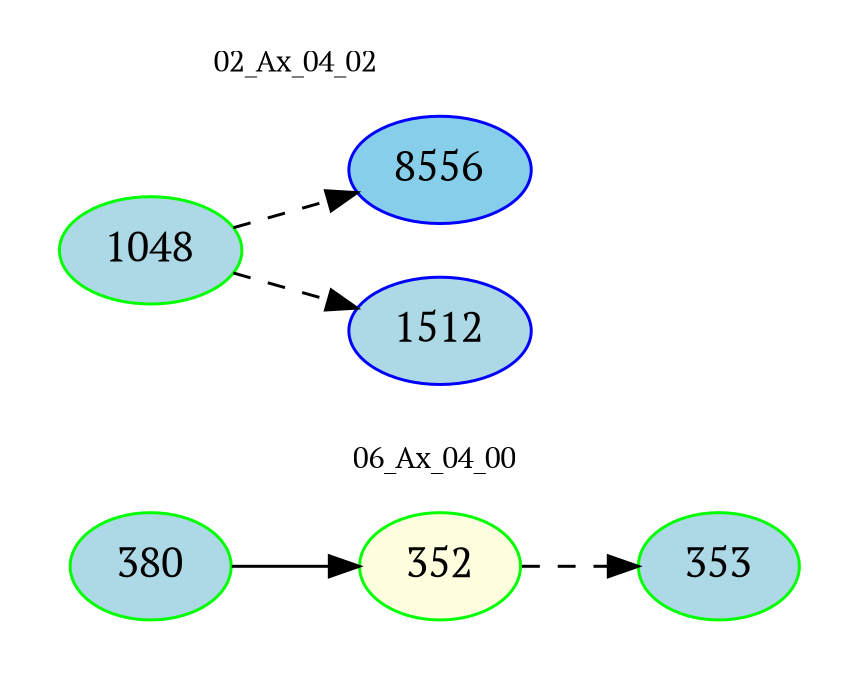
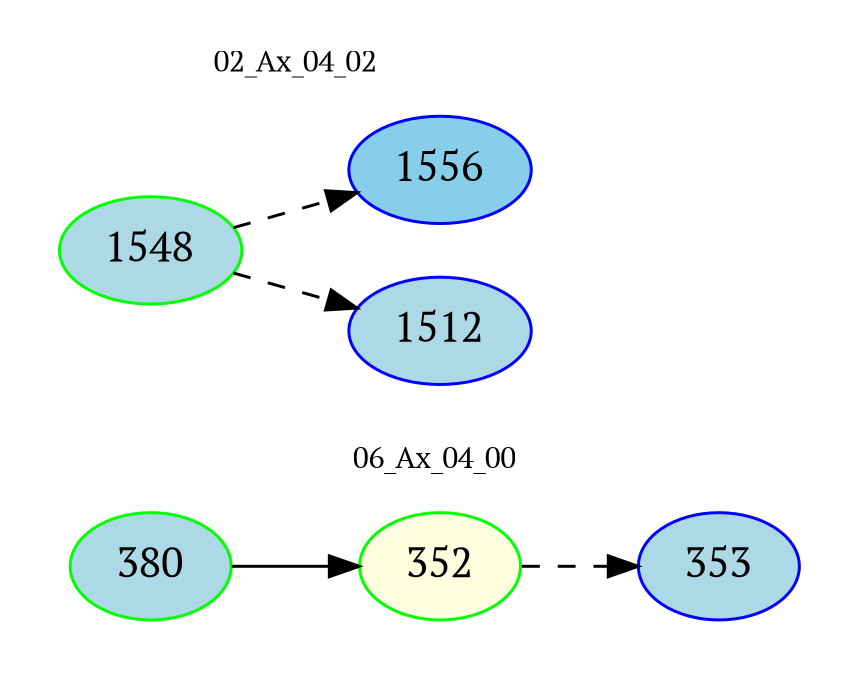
(440, 170) -> (440, 170)
(151, 250) -> (151, 250)
(719, 566) -> (719, 566)
